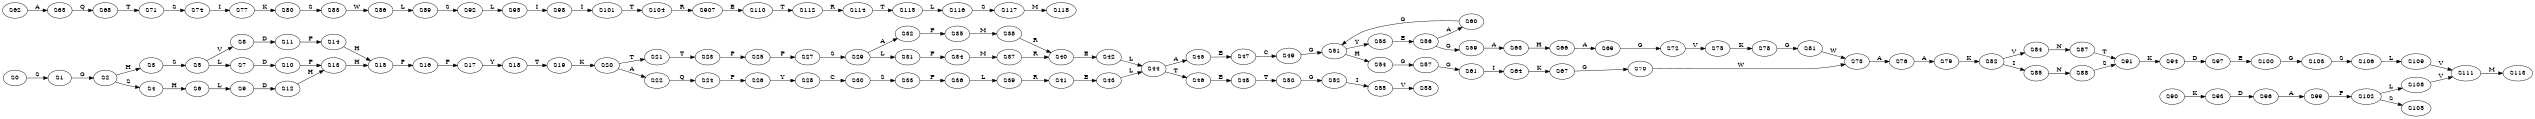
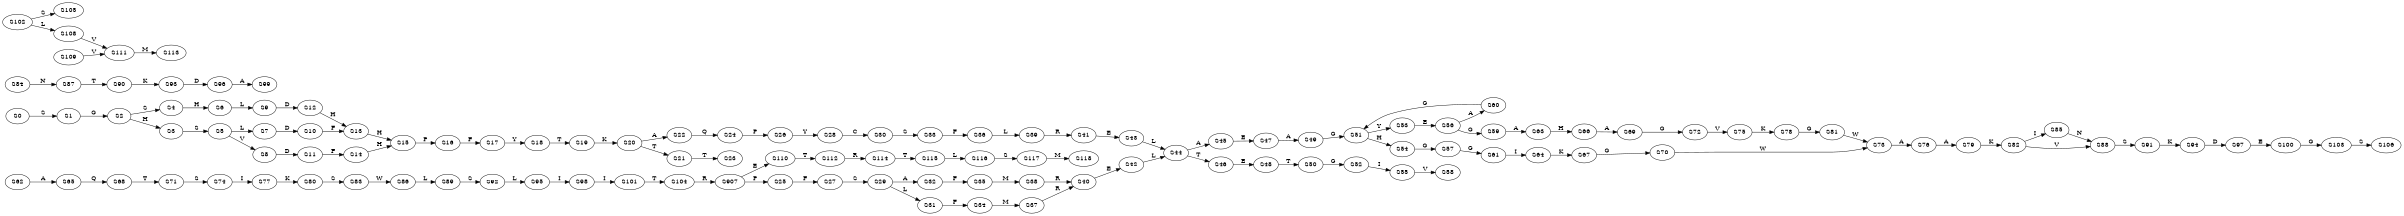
(1266, 53) -> (1288, 137)
(2103, 55) -> (92, 84)
(2012, 56) -> (2056, 149)
(730, 57) -> (754, 182)
(2389, 62) -> none
(2338, 97) -> none
